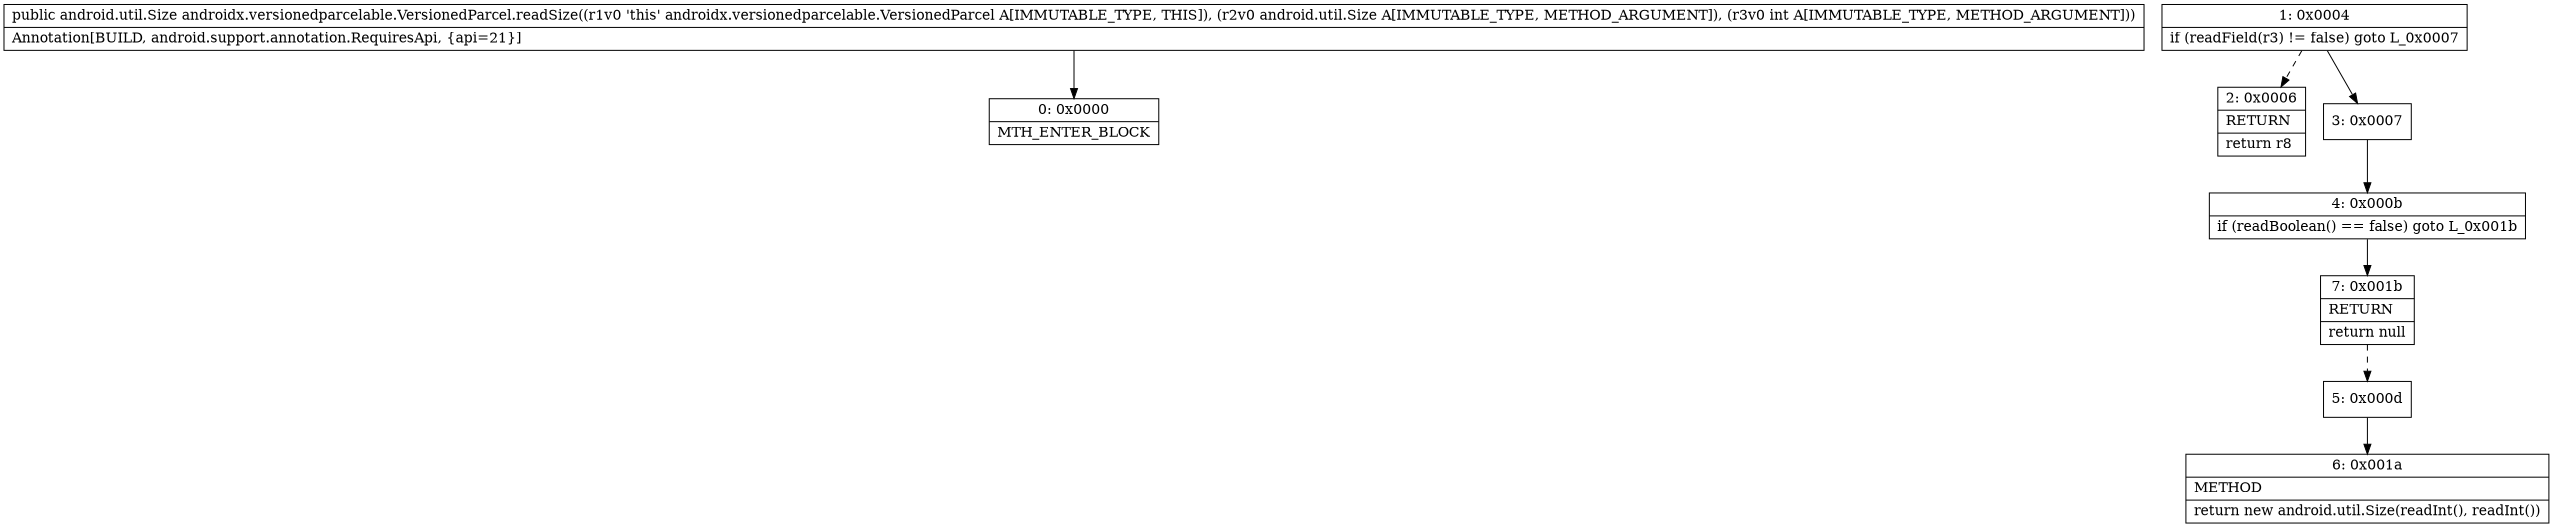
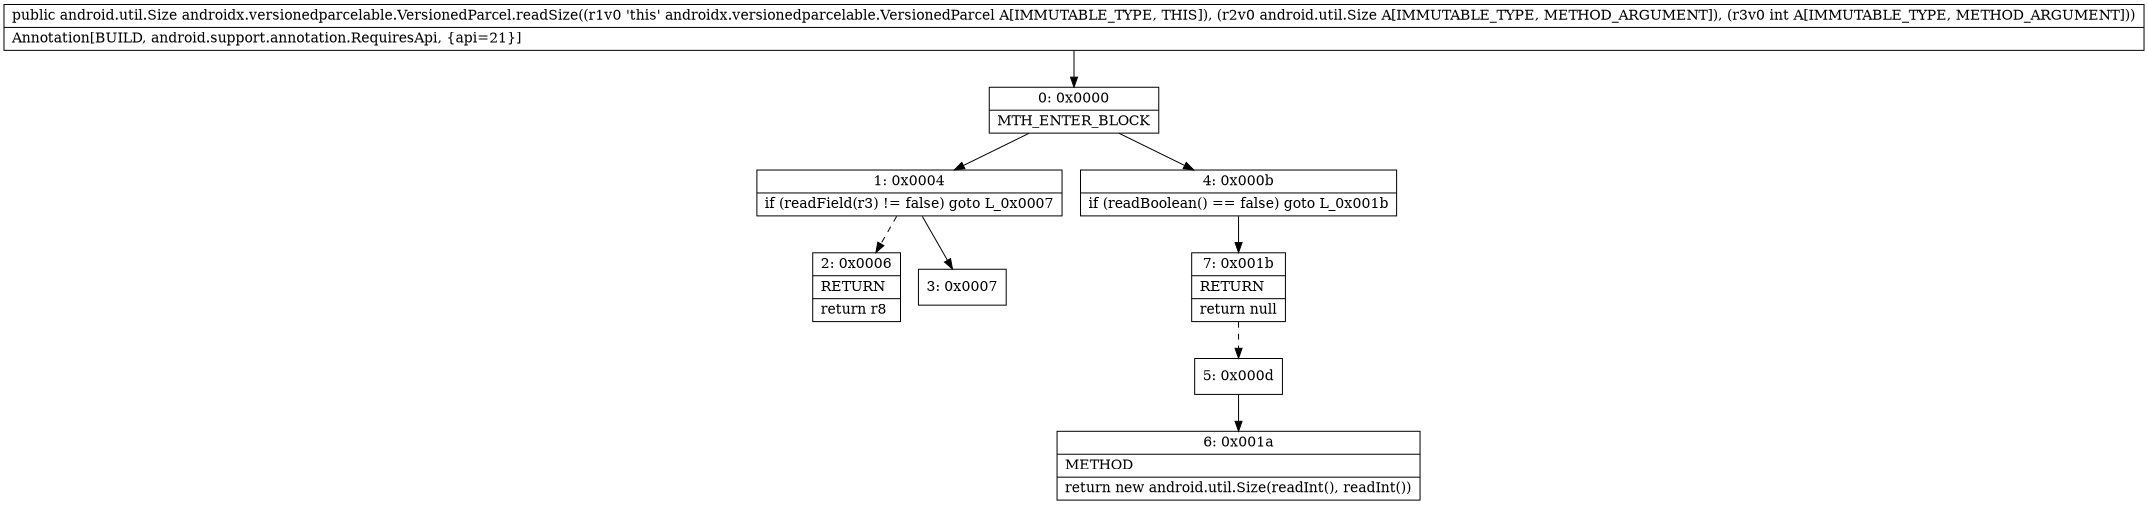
none -> (996, 149)
(2367, 161) -> (1152, 149)
